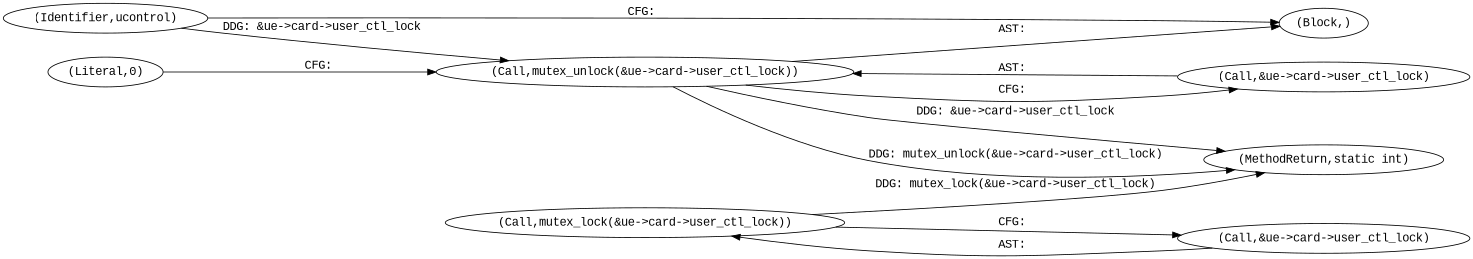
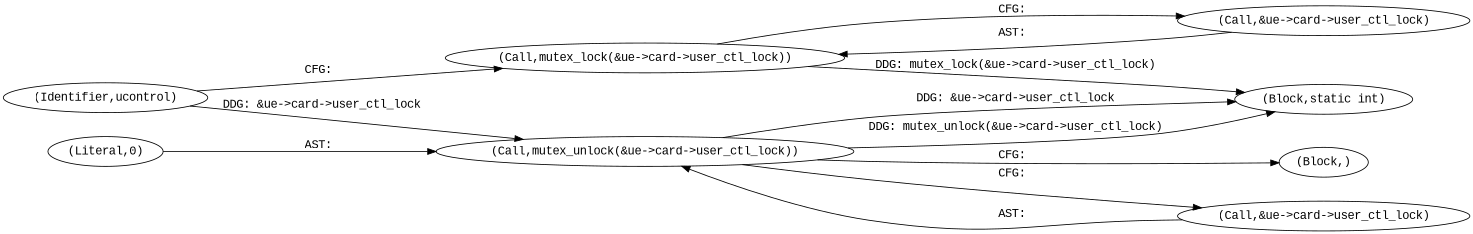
(739, 18) -> (346, 80)
(1016, 29) -> (1016, 155)
(322, 66) -> (322, 145)
(1324, 160) -> (1324, 99)
